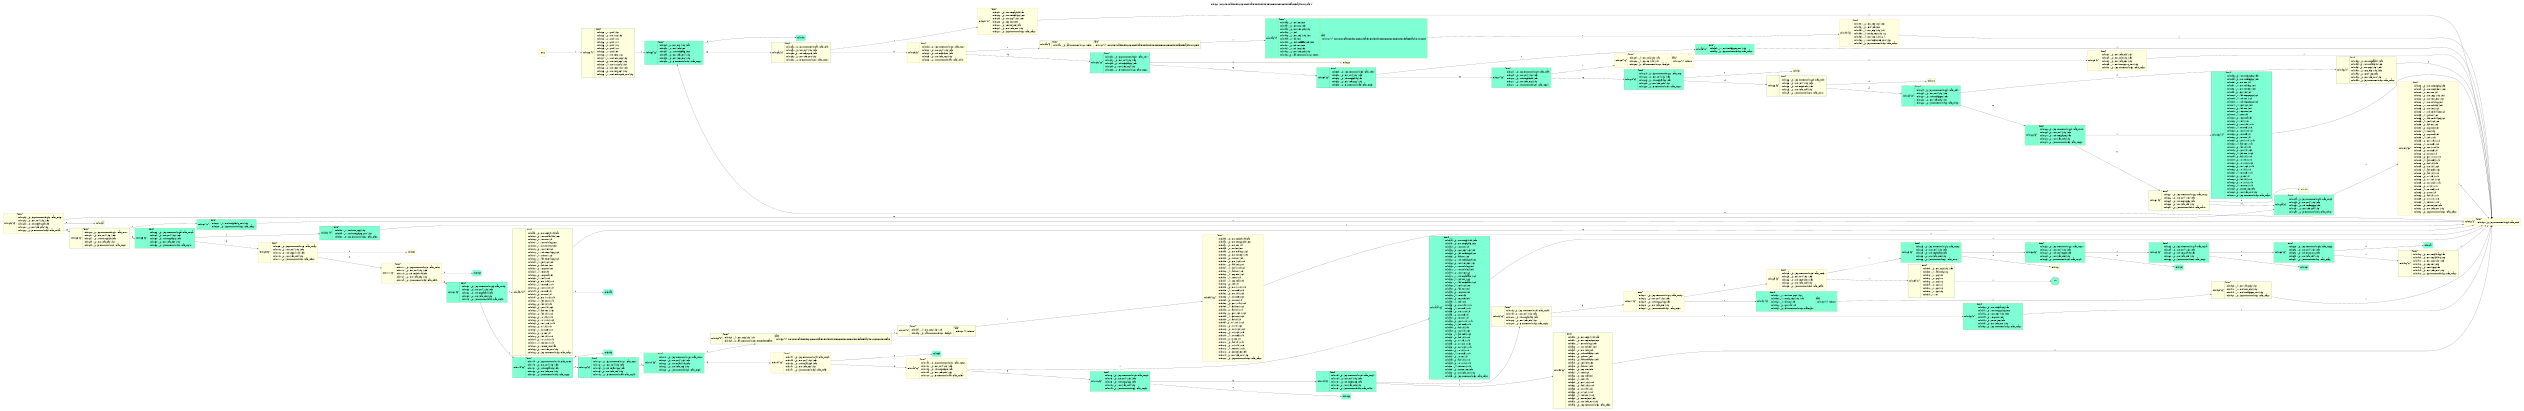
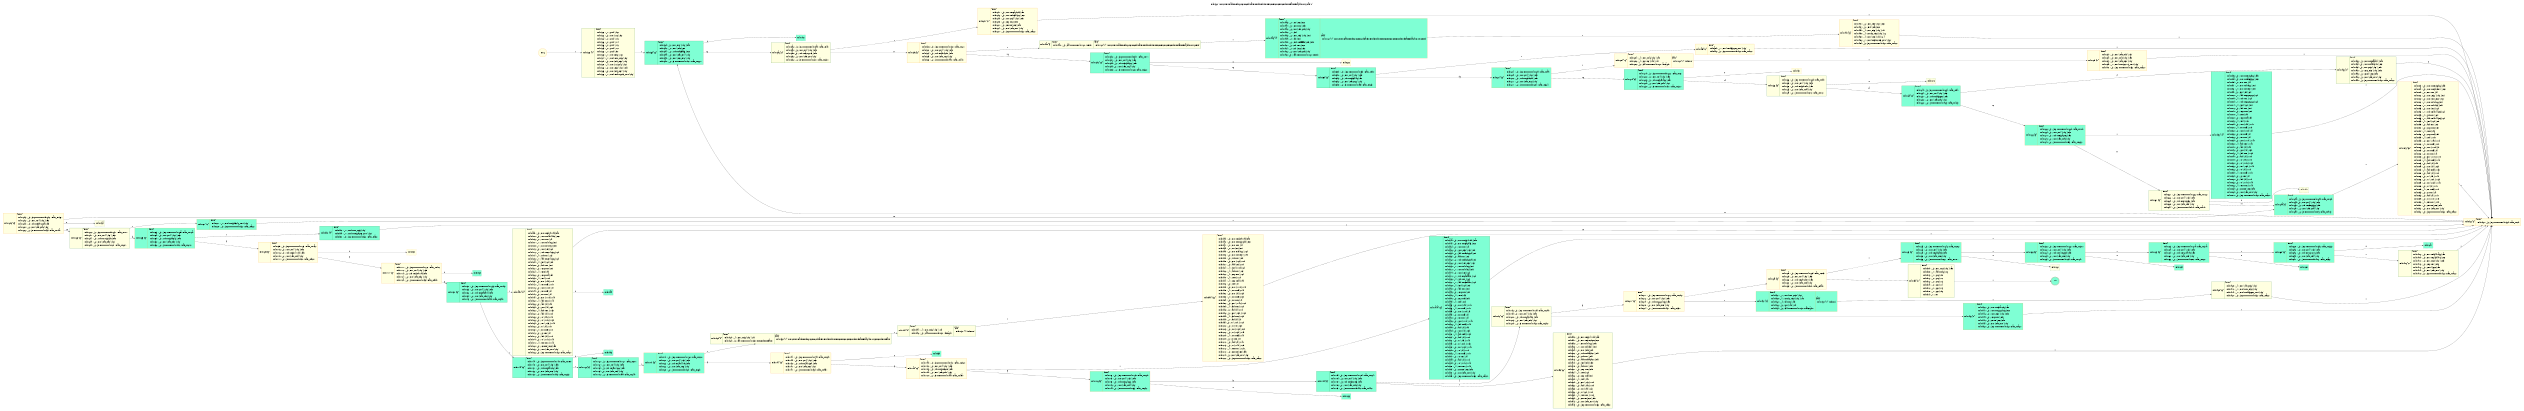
(1725, 49) -> (1725, 49)
